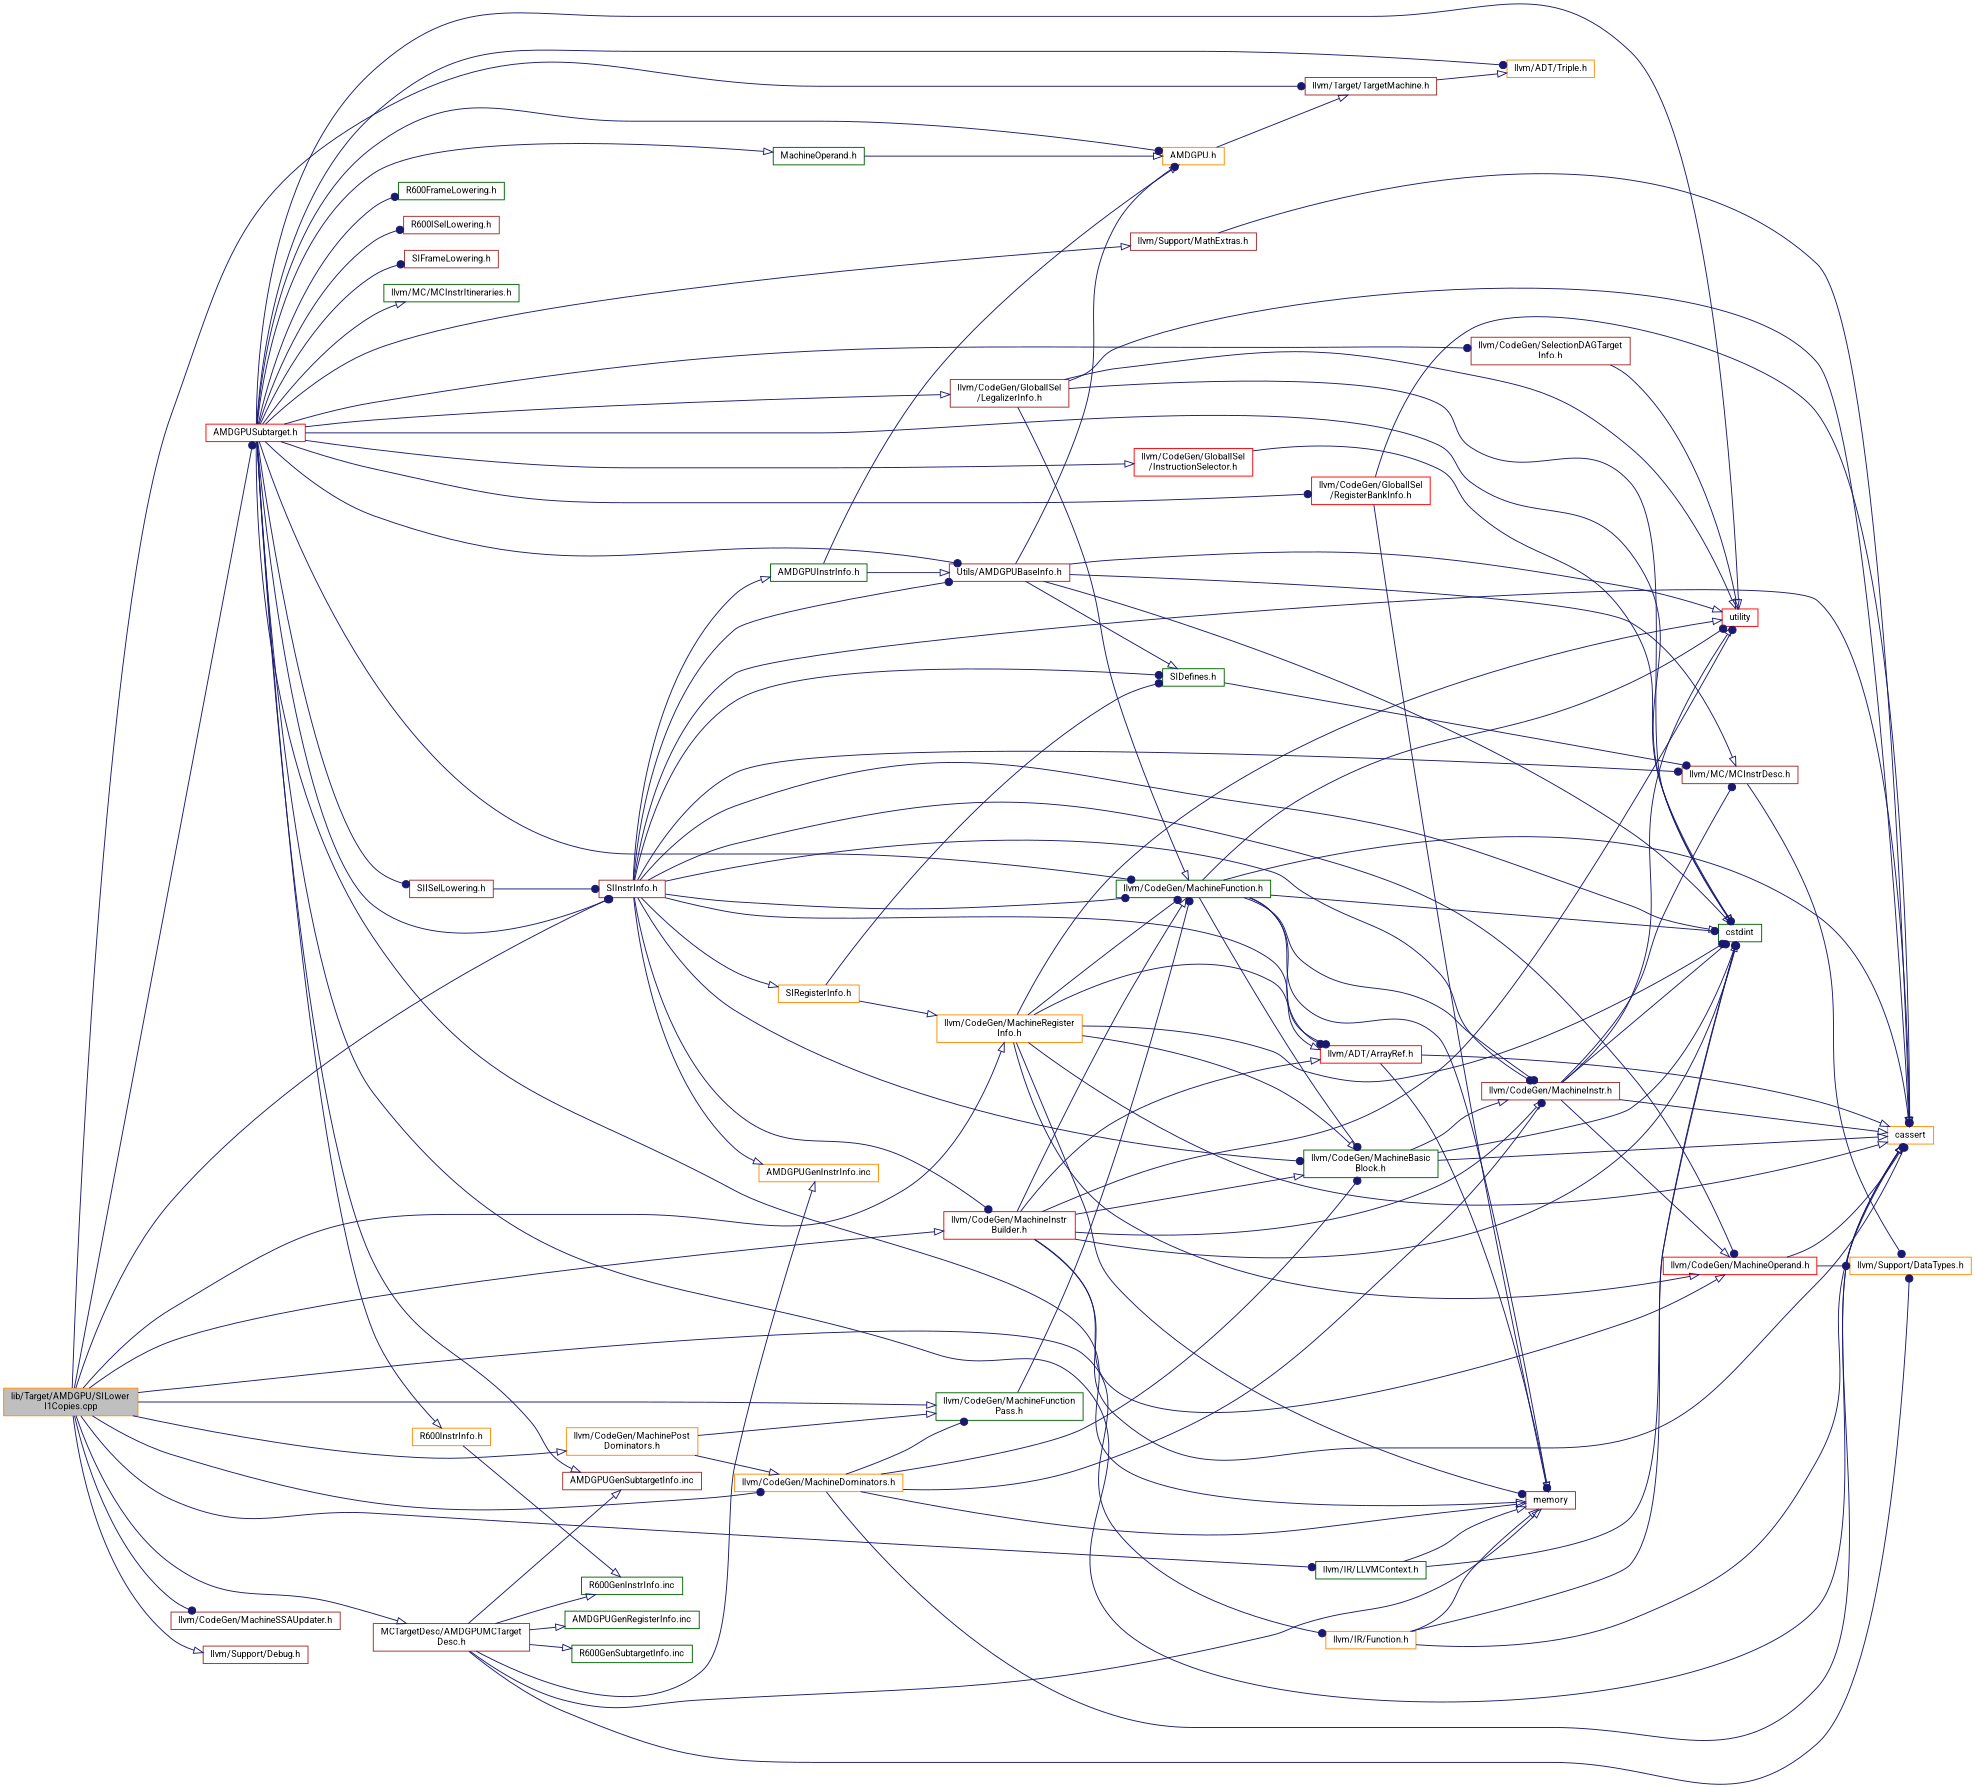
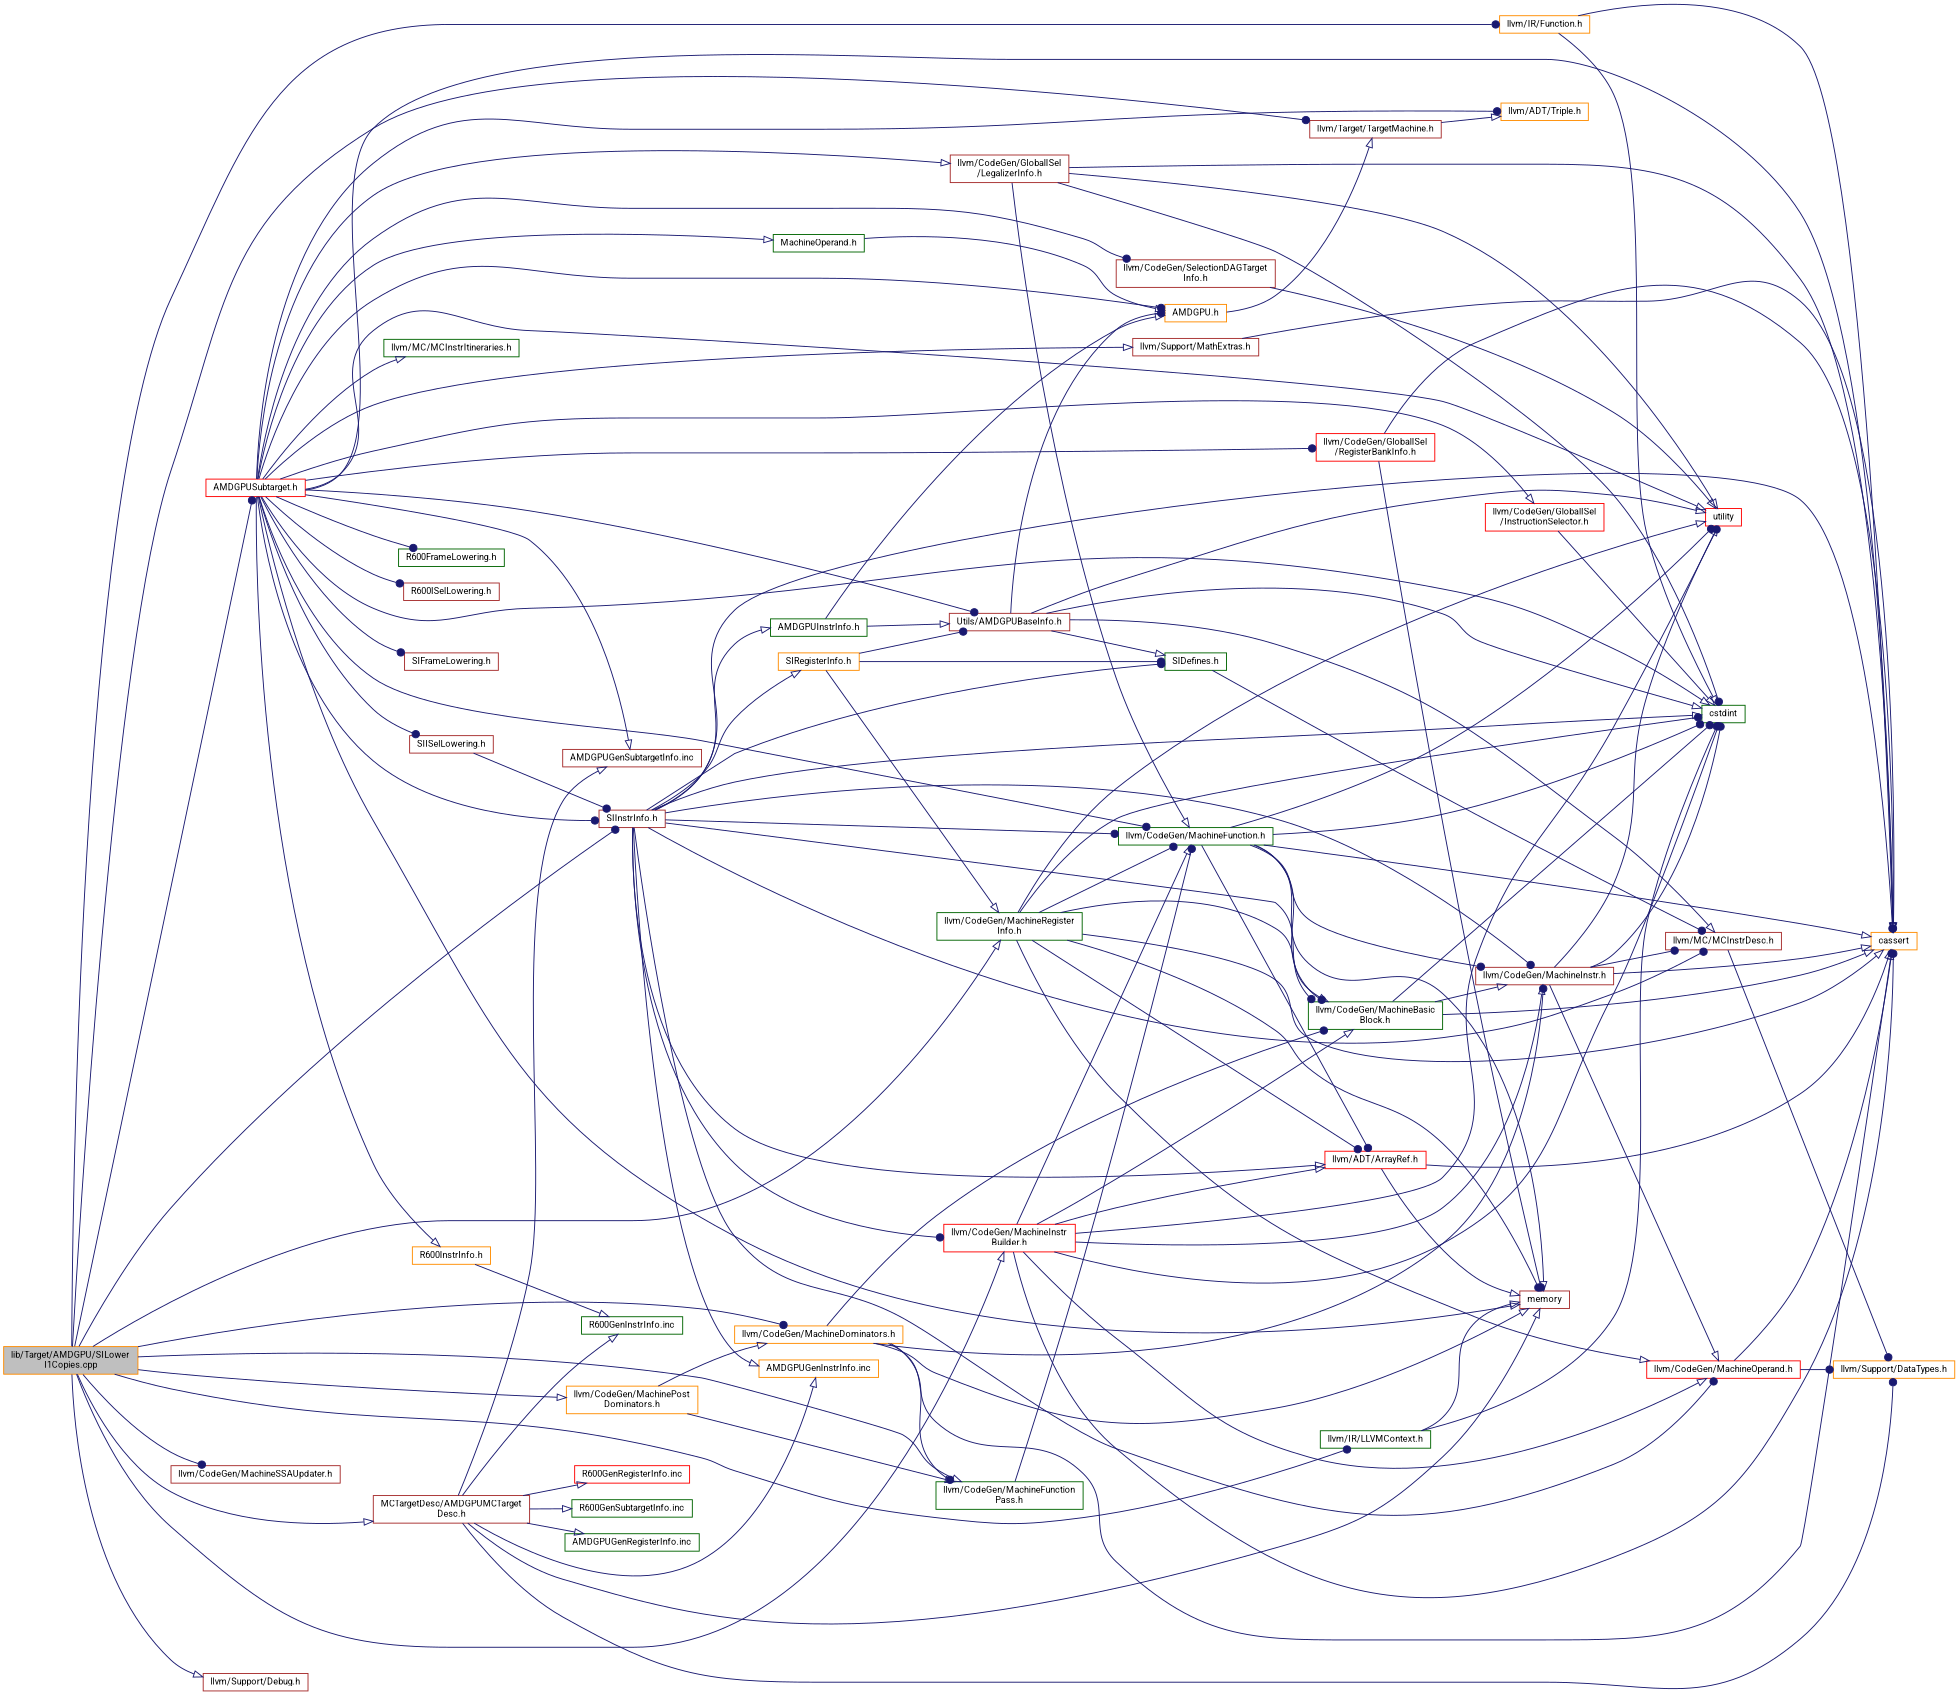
(714, 651) -> (909, 643)
(1010, 1029) -> (1010, 926)
none -> (632, 1474)
(1464, 1580) -> none
